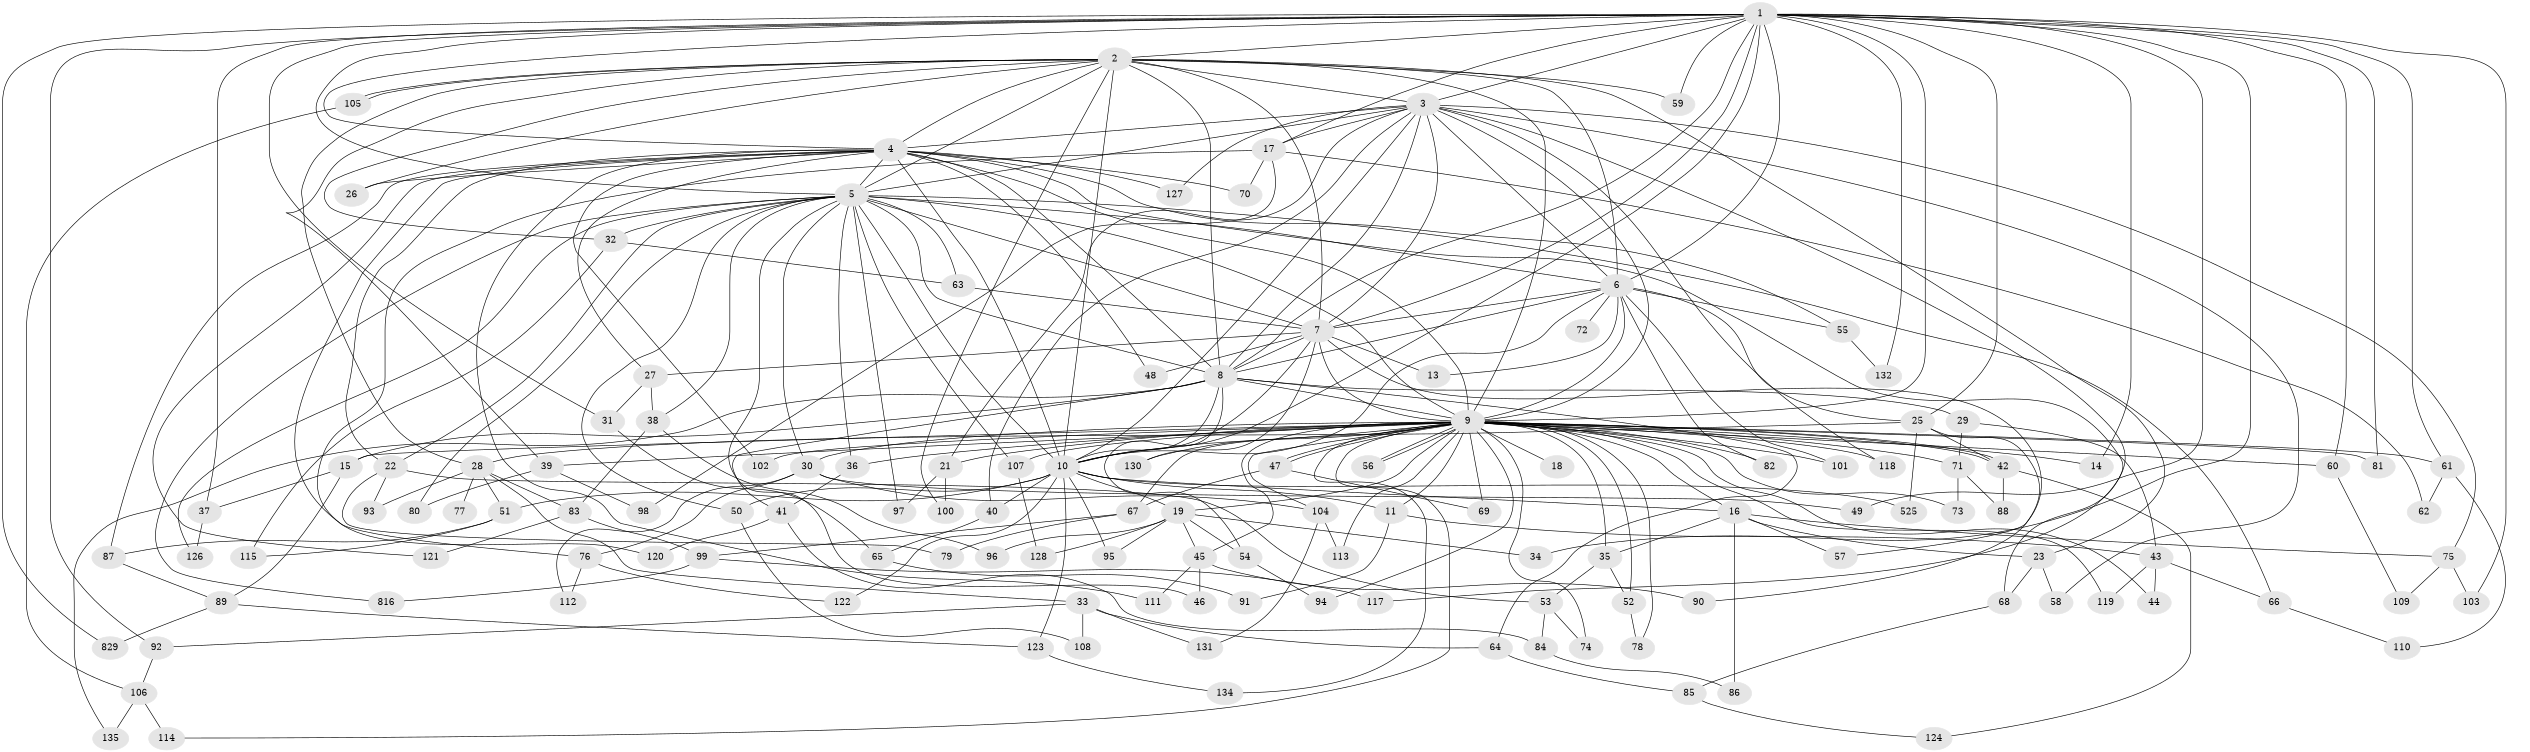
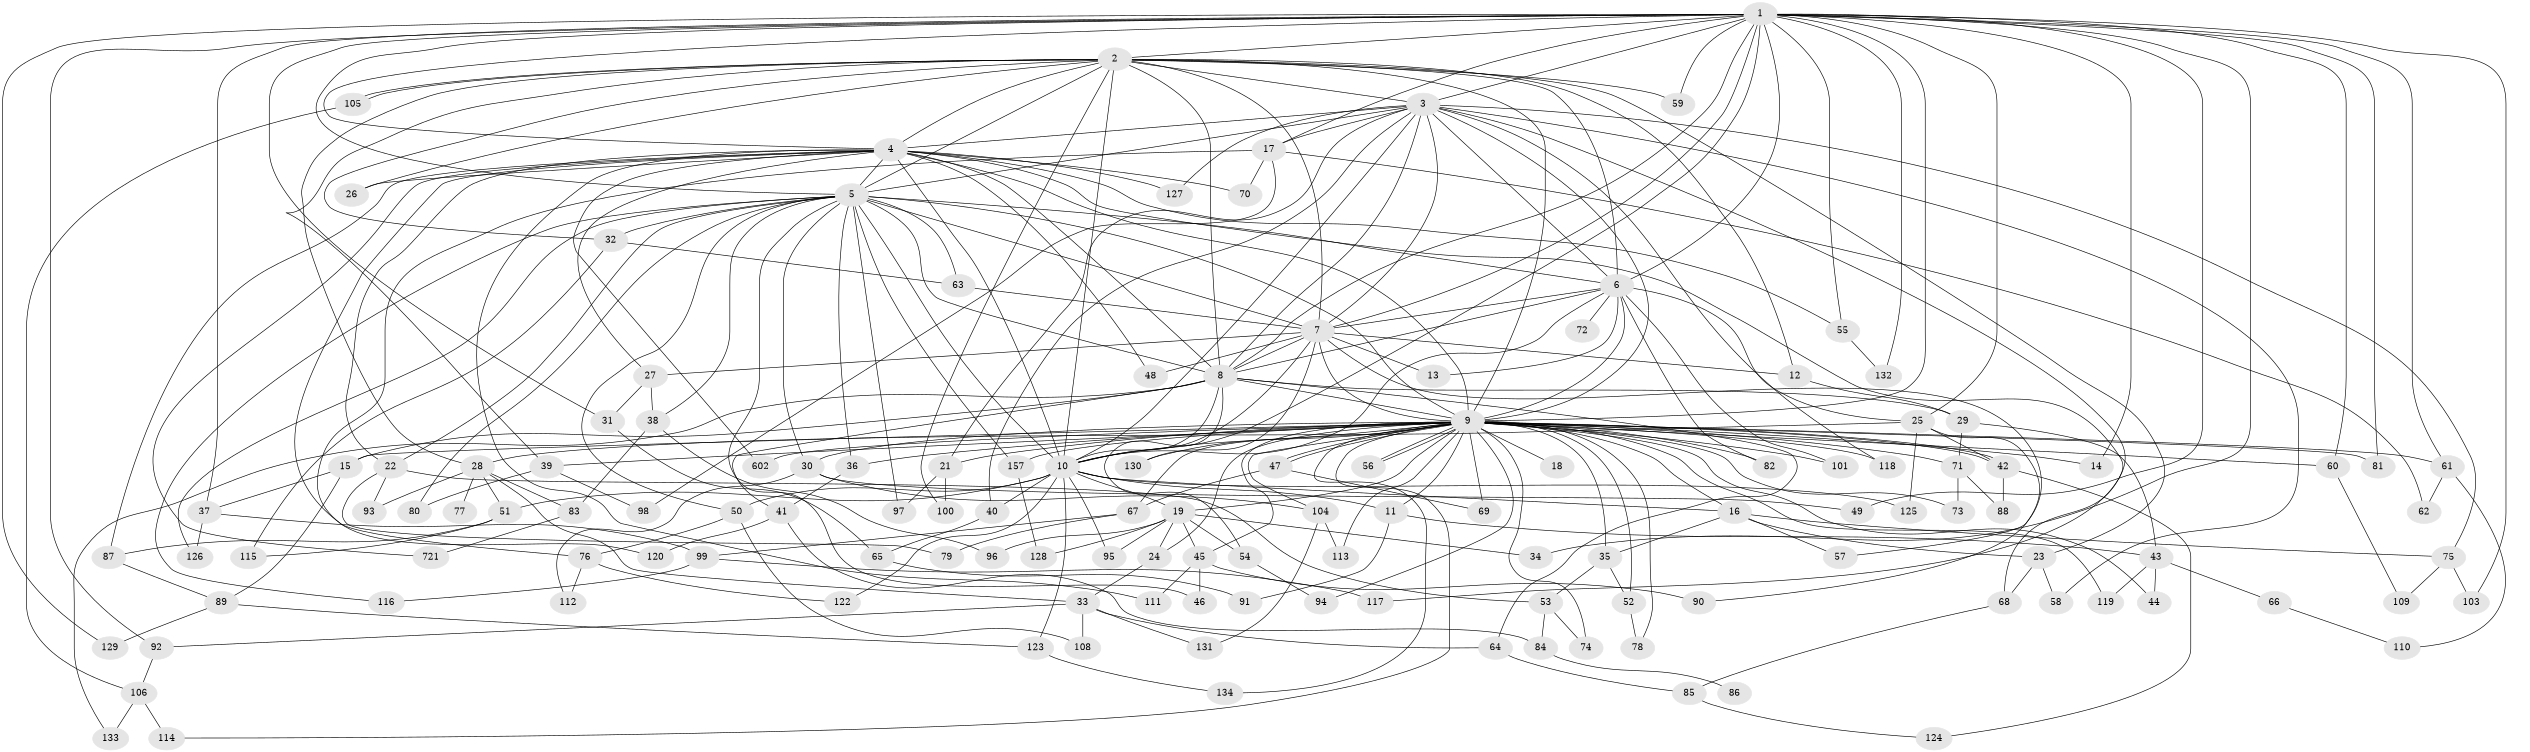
(1626, 266) -> none
(1730, 308) -> (1830, 160)
none -> (1795, 376)
(761, 467) -> (761, 467)
(1016, 467) -> (1016, 467)
(1909, 512) -> (1909, 512)
(698, 515) -> (663, 538)
(644, 535) -> (445, 526)
(431, 557) -> (431, 557)
none -> (1155, 557)
(386, 603) -> (386, 603)
(1735, 607) -> none
(110, 648) -> (110, 648)
(111, 739) -> (111, 739)
